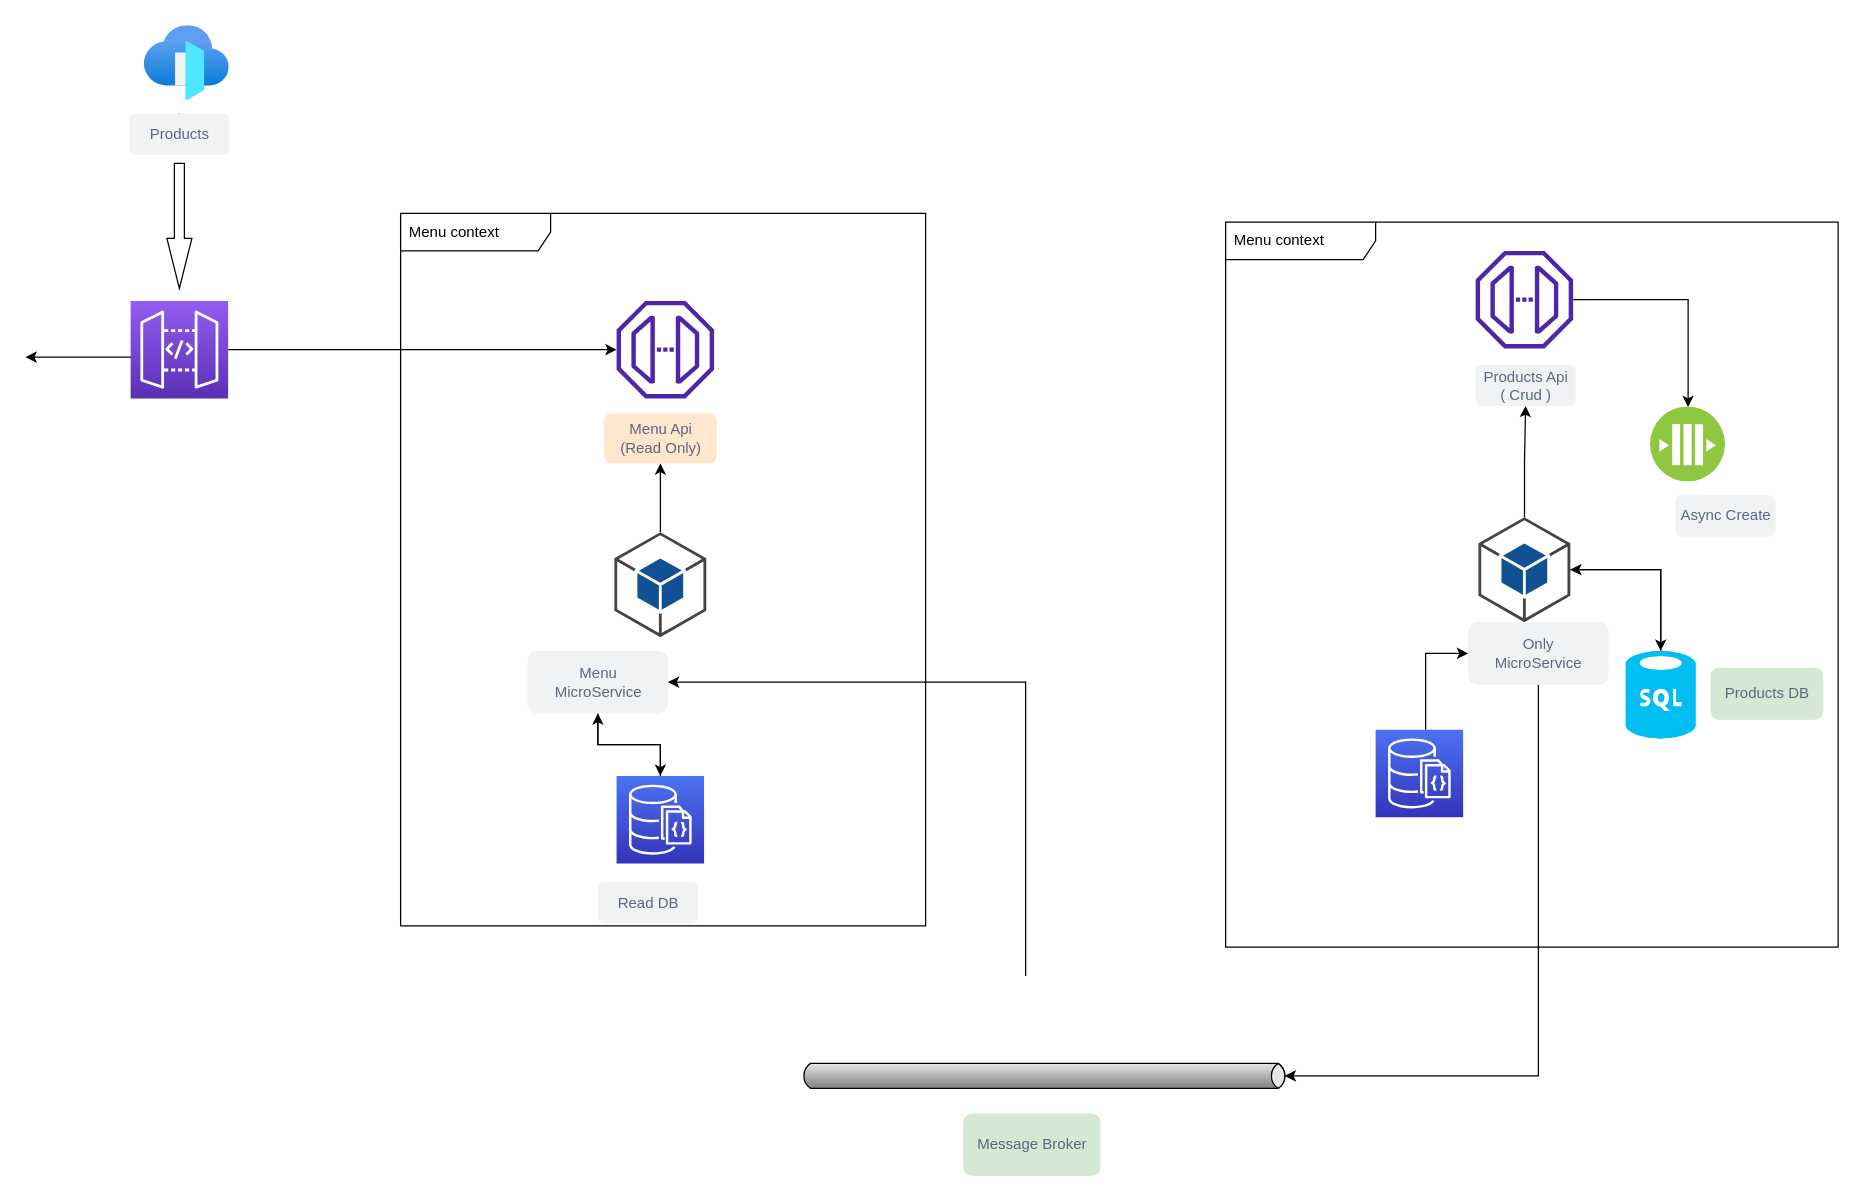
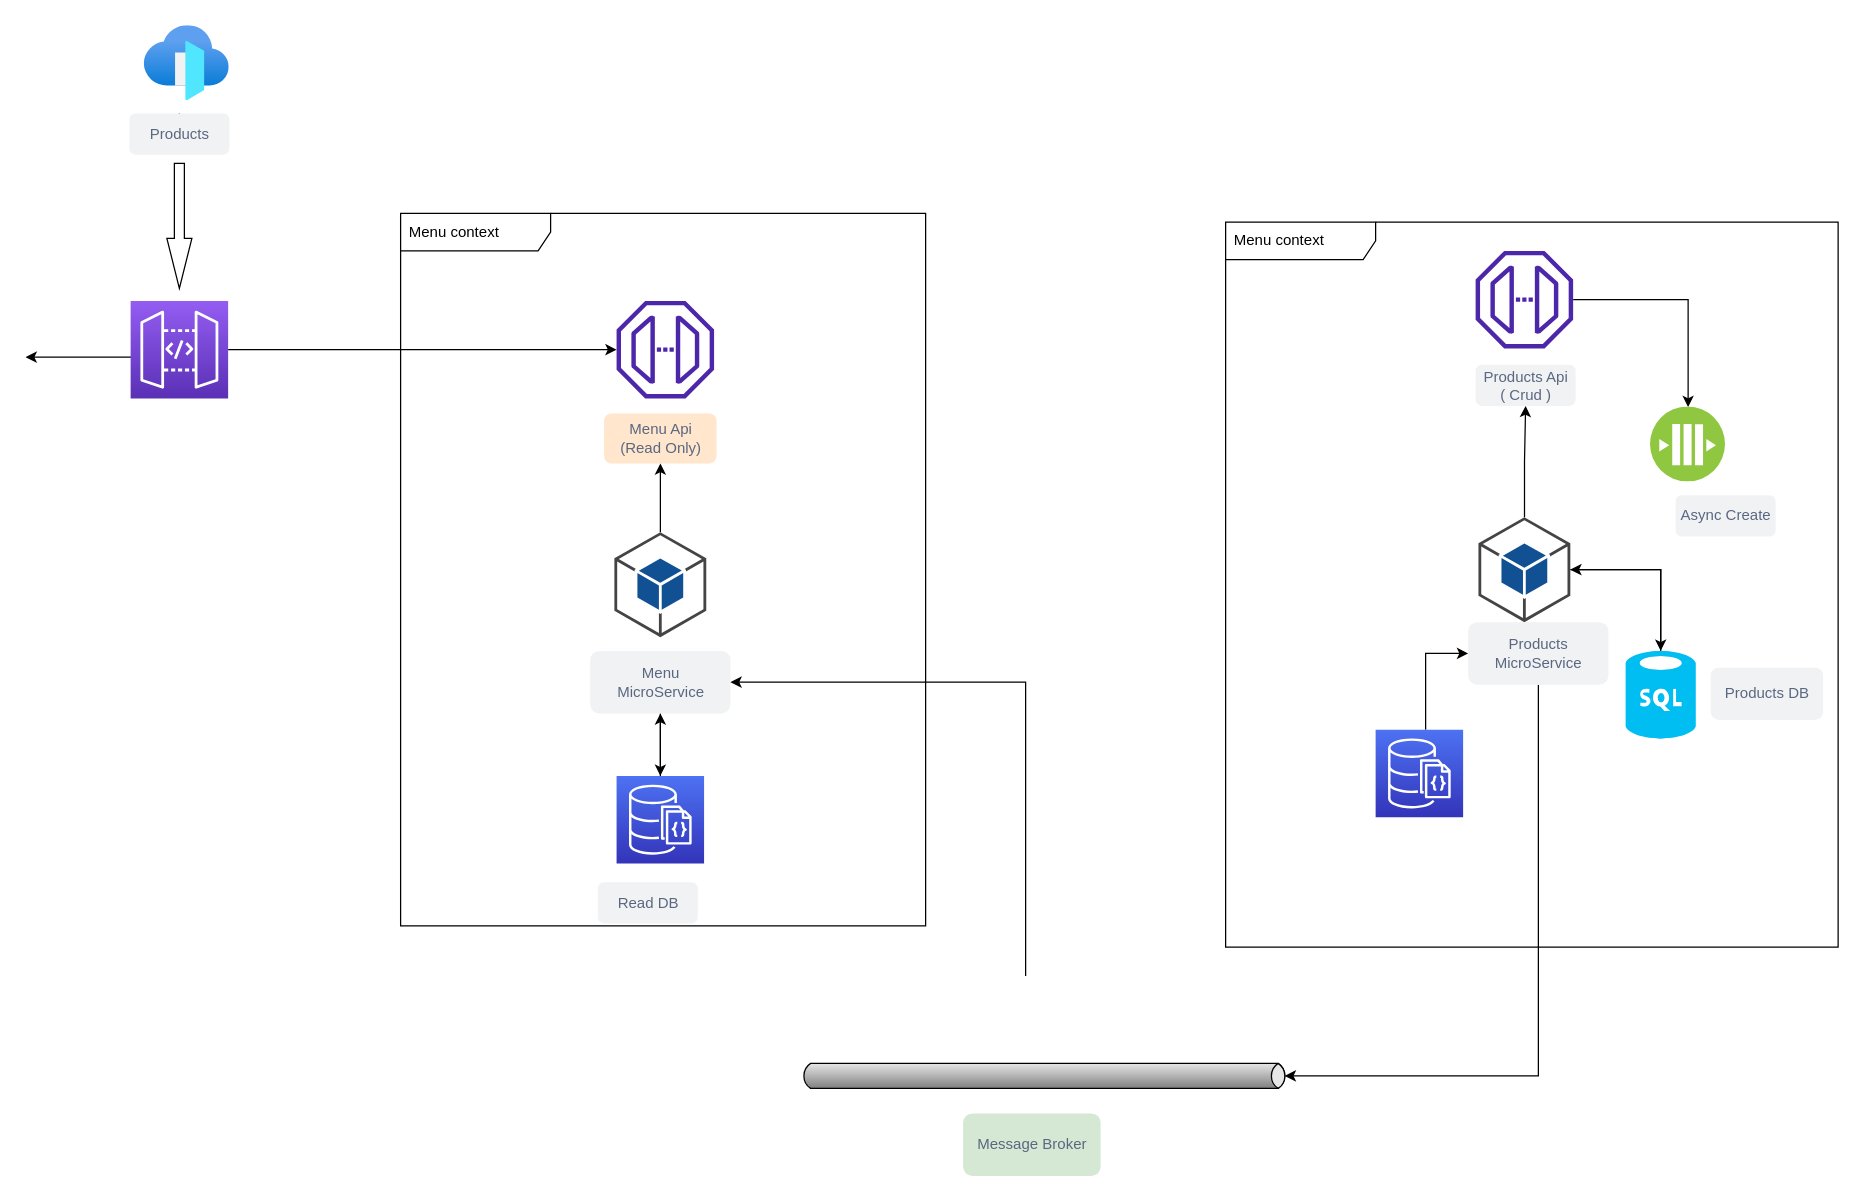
(1539, 653) -> (1539, 653)
(598, 682) -> (660, 682)
(1767, 693) -> (1767, 693)
